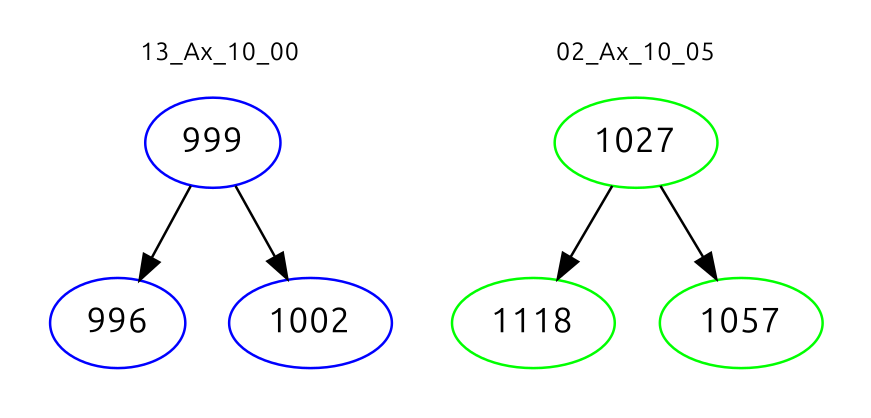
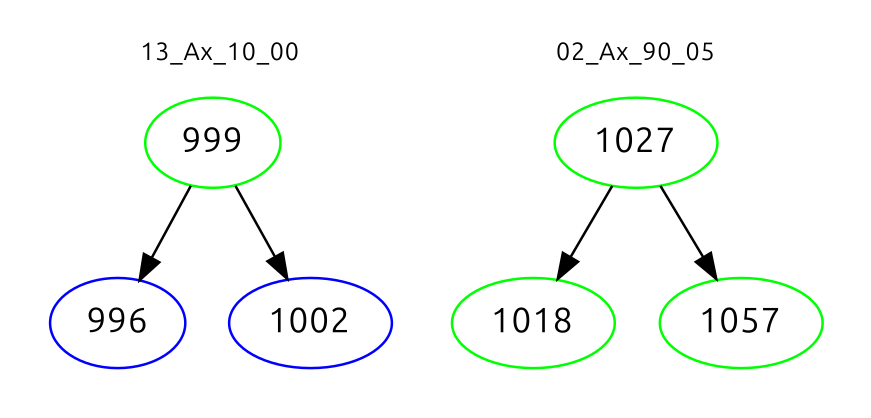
(636, 54) -> (636, 54)
(213, 143) -> (213, 143)
(533, 323) -> (533, 323)
